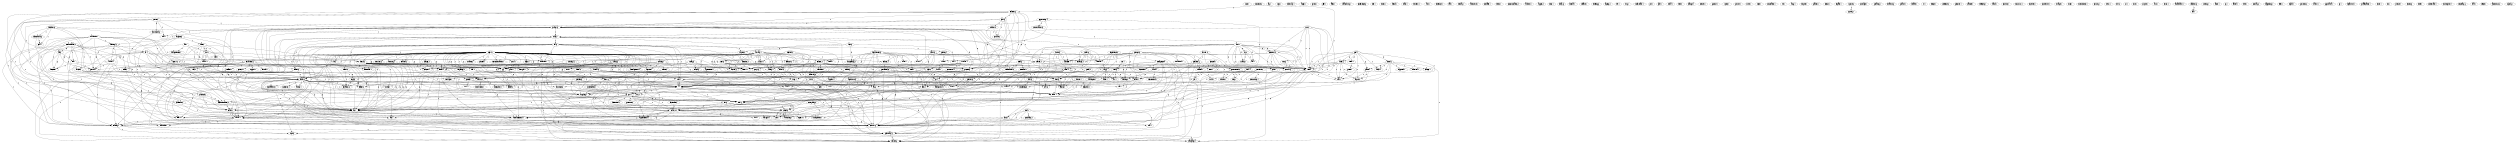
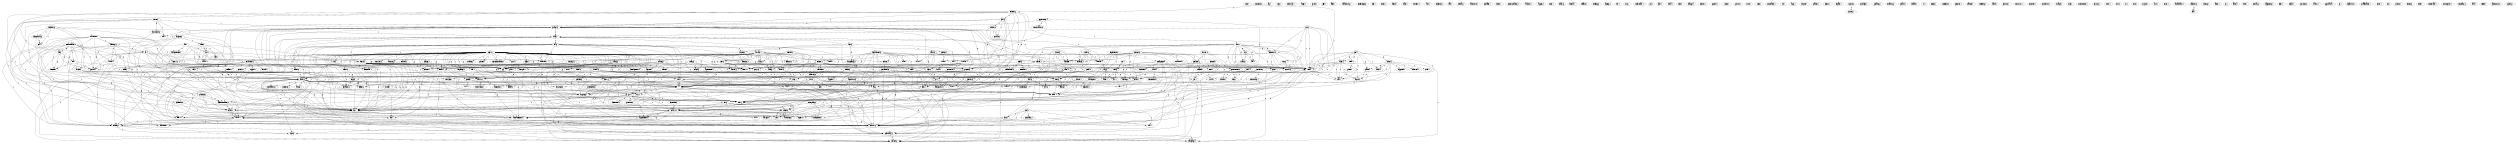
(1428, 70) -> (1427, 70)
